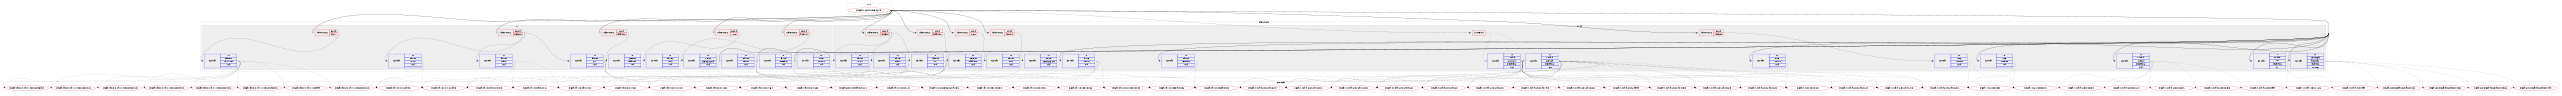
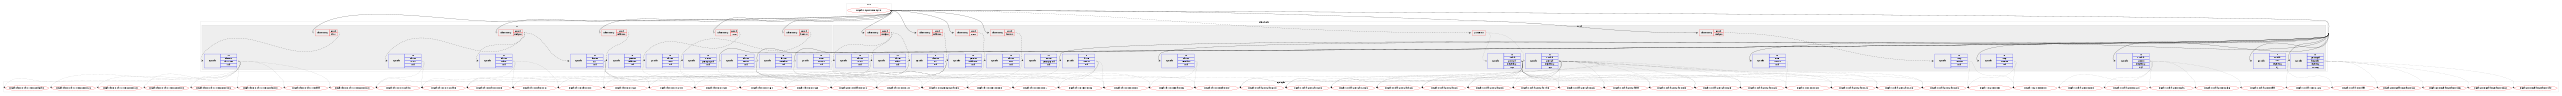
(1126, 88) -> (1126, 88)
